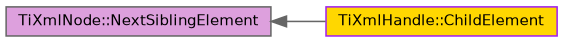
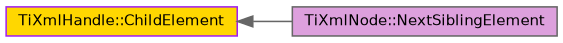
(306, 21) -> (273, 21)
